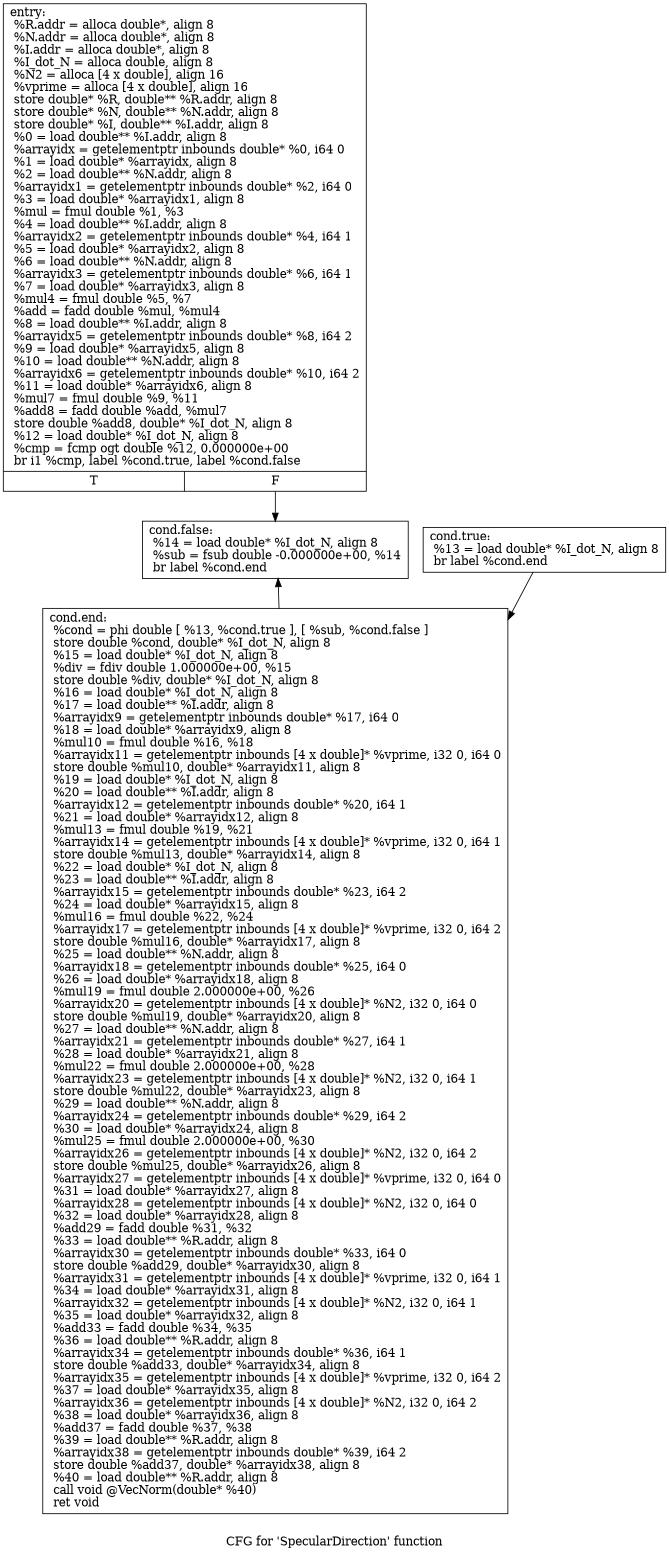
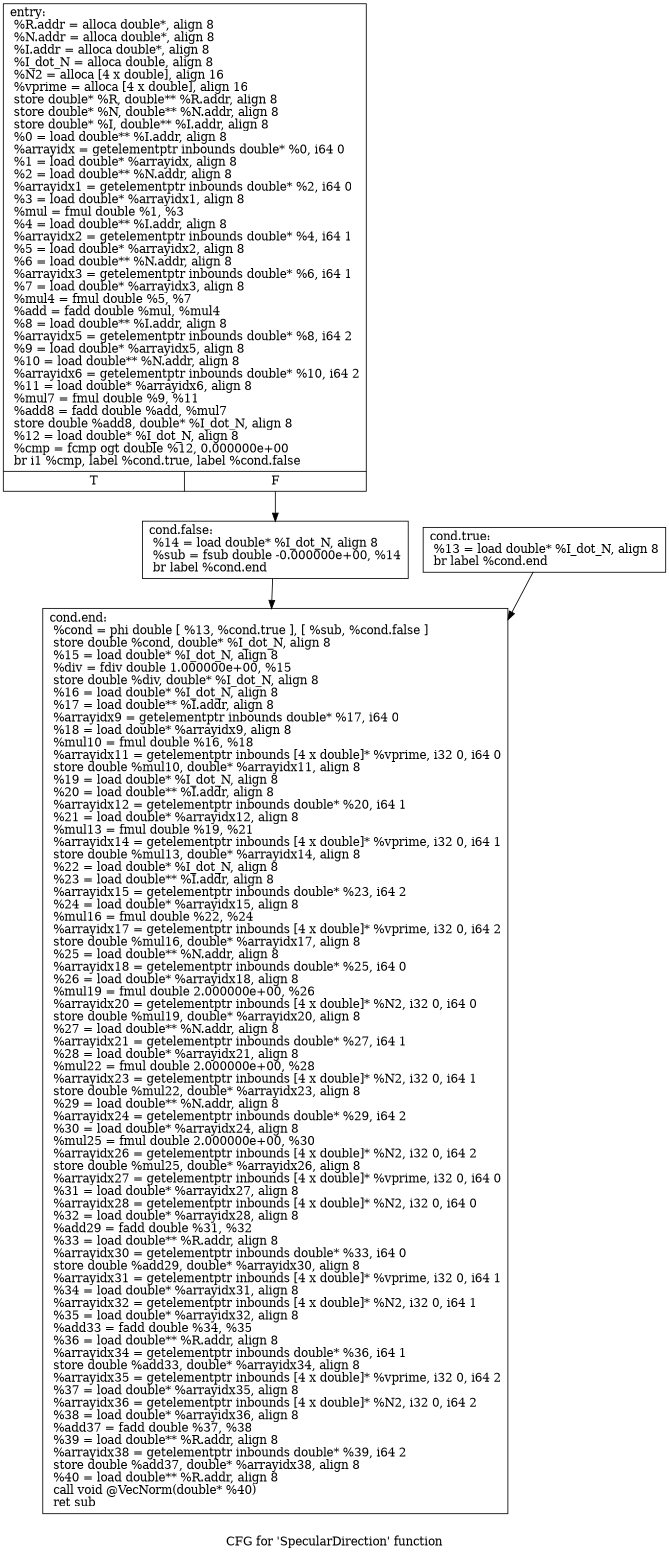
(279, 598) -> (272, 589)
(75, 1503) -> (73, 1503)
